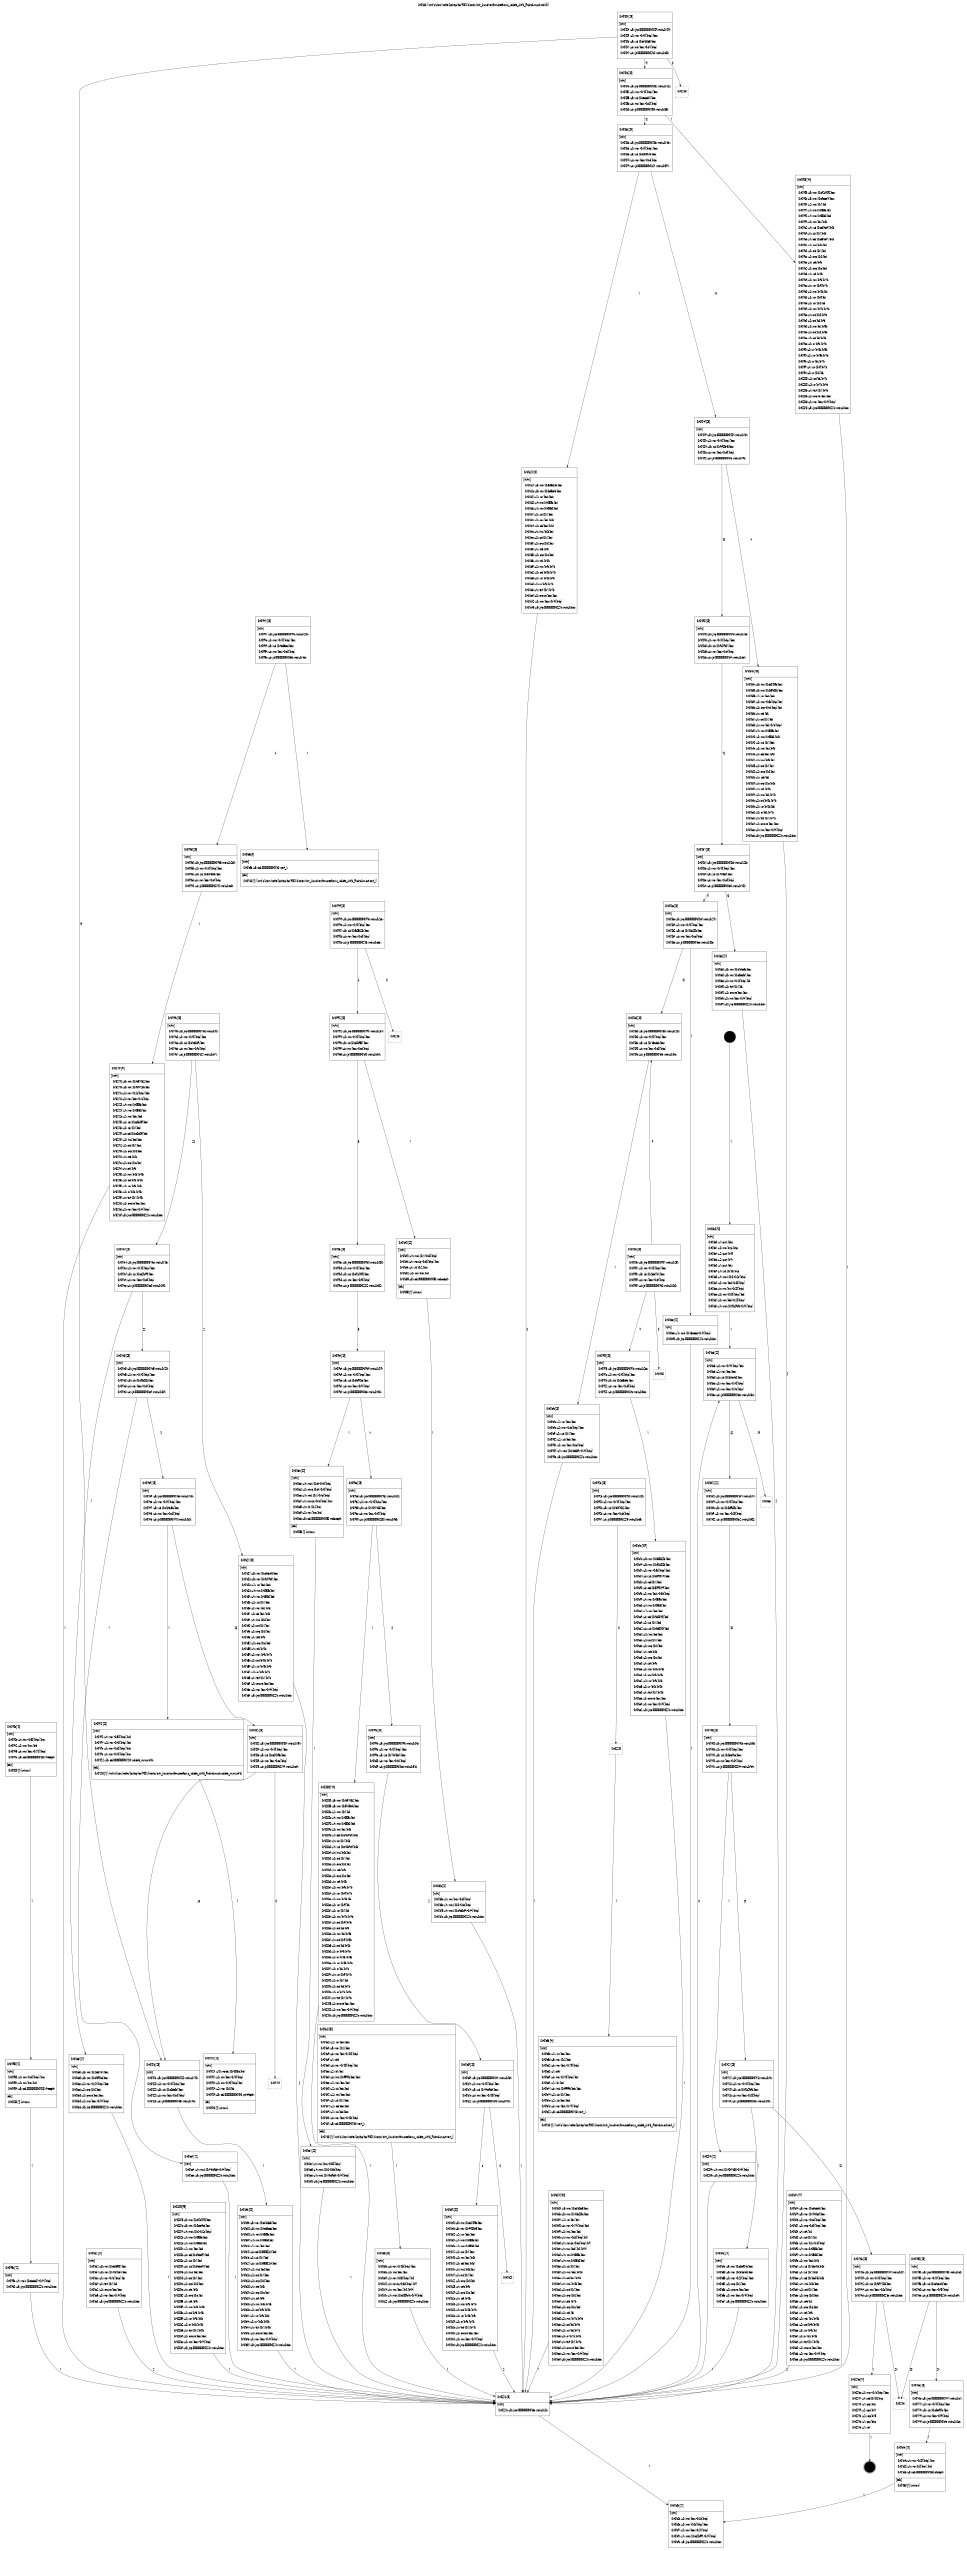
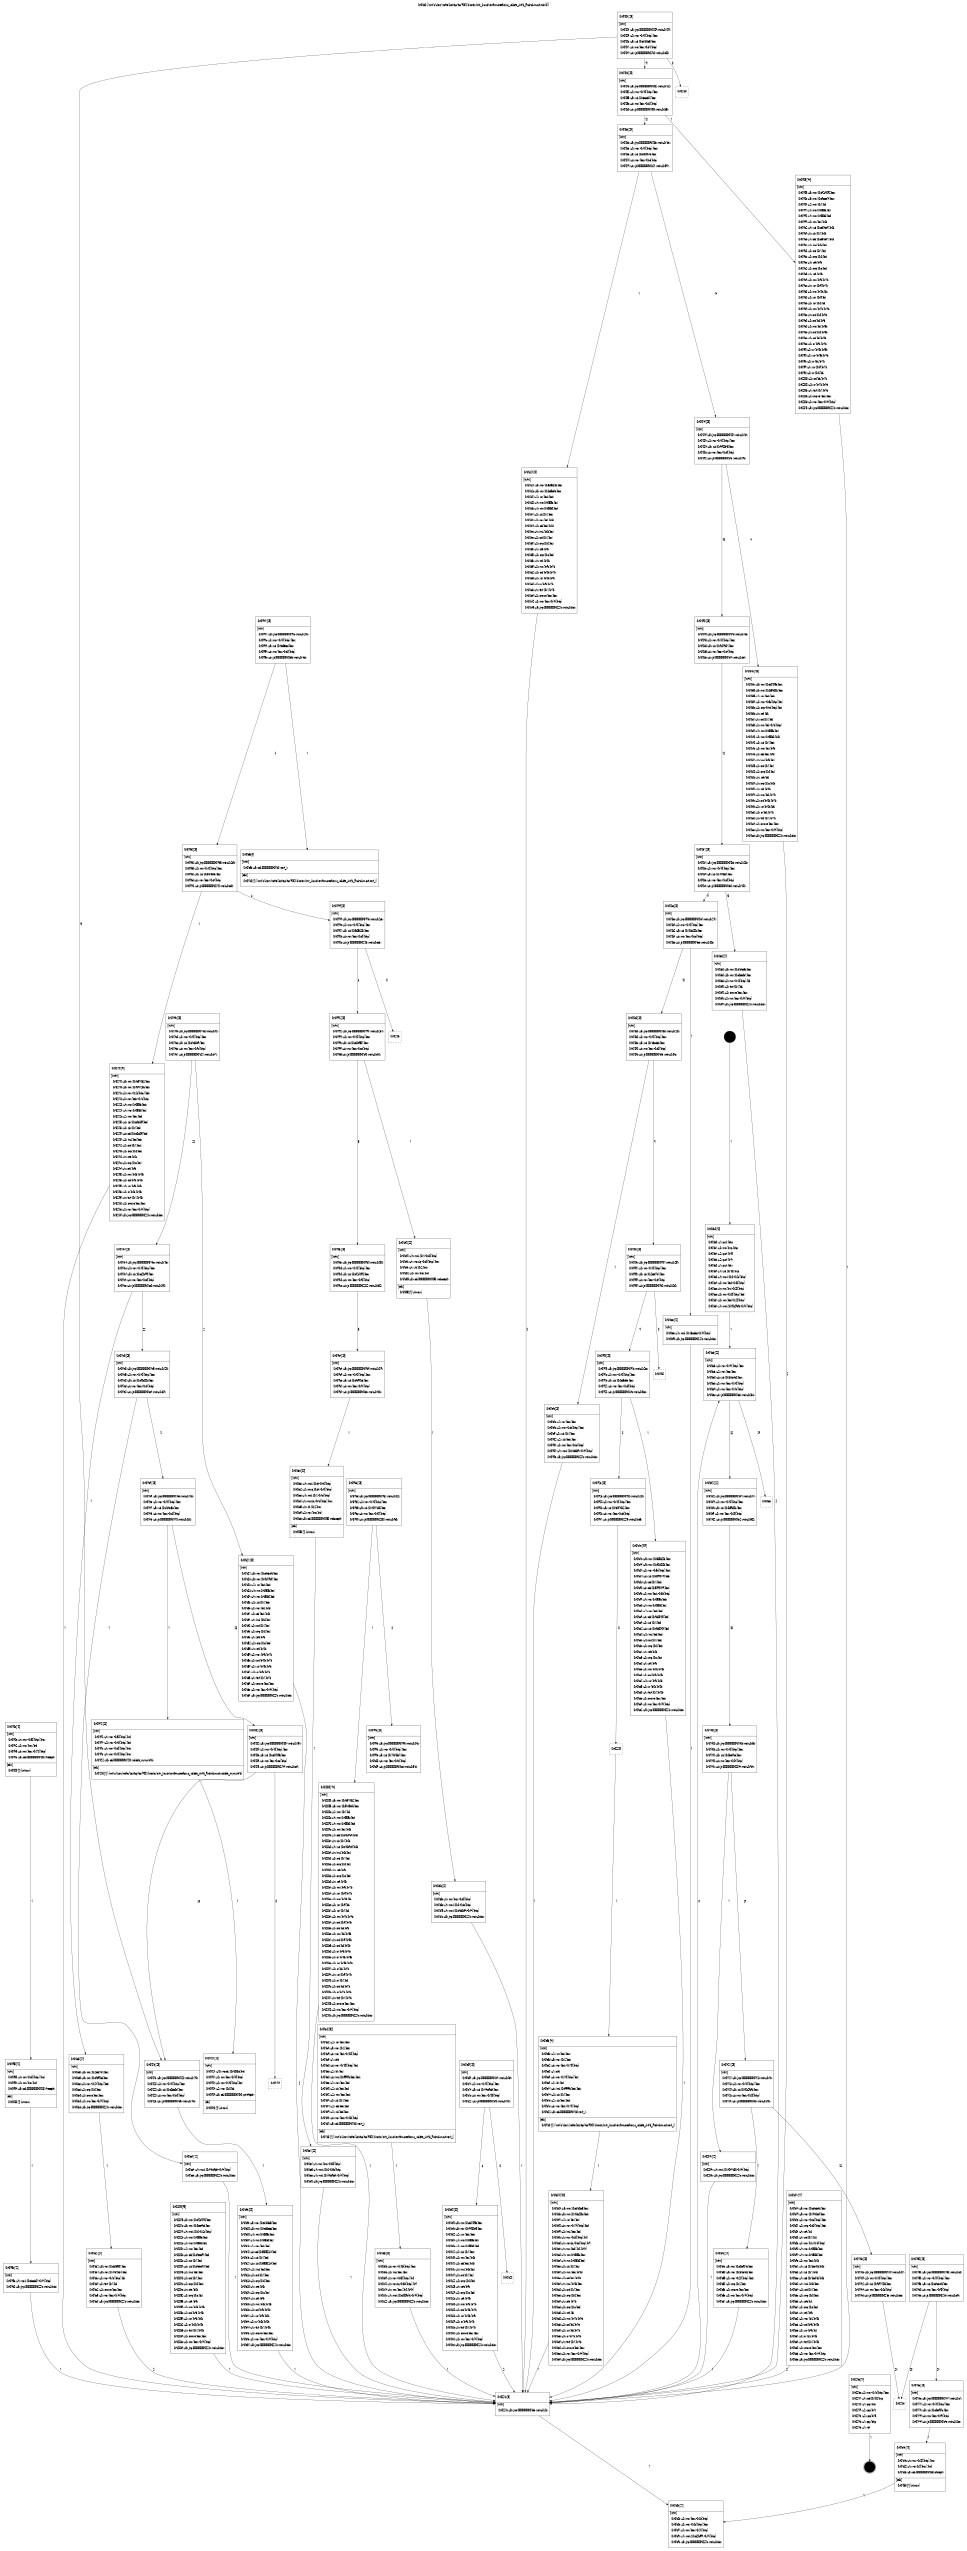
none -> (282, 908)
(649, 1153) -> (654, 1151)
(366, 1437) -> none
none -> (620, 1437)
(385, 1938) -> none
none -> (595, 2160)
(874, 2337) -> none
(199, 2376) -> (105, 2180)
